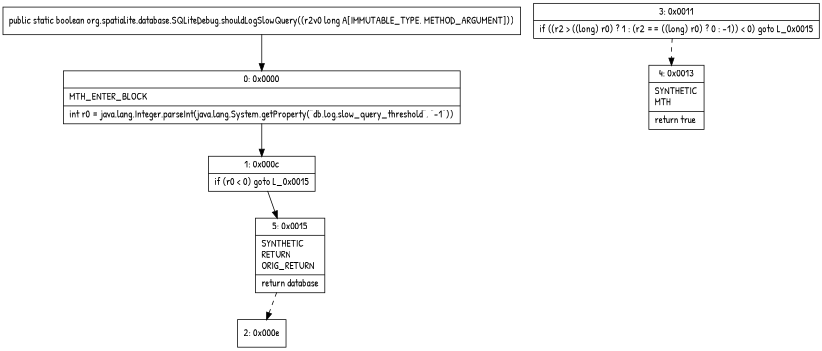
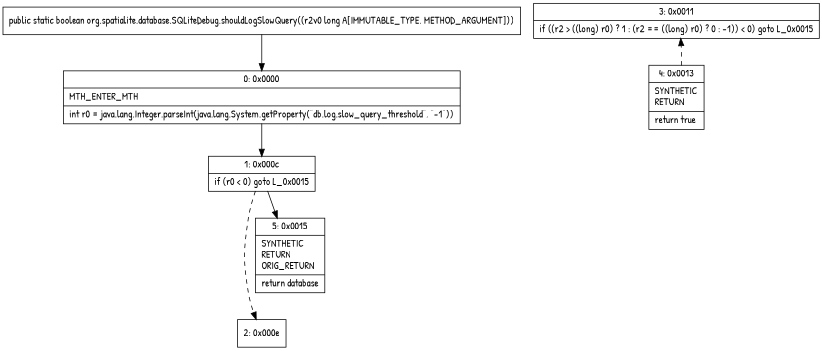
(672, 48) -> (681, 56)
(109, 97) -> (104, 97)
(663, 102) -> (670, 102)
(273, 303) -> (245, 252)
